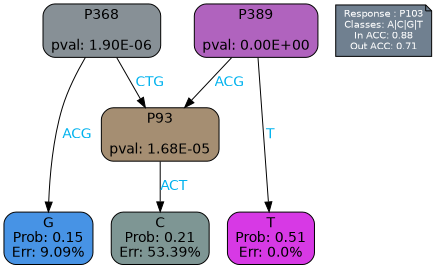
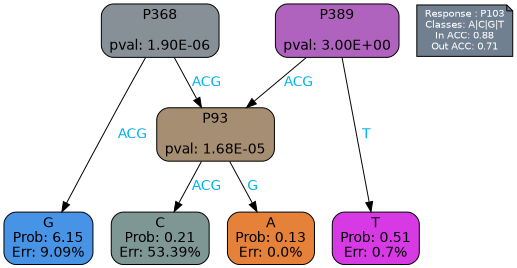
(256, 31) -> (337, 31)
(150, 83) -> (207, 83)
(174, 186) -> (207, 186)
(48, 238) -> (48, 238)
none -> (271, 238)
(271, 238) -> (376, 238)
